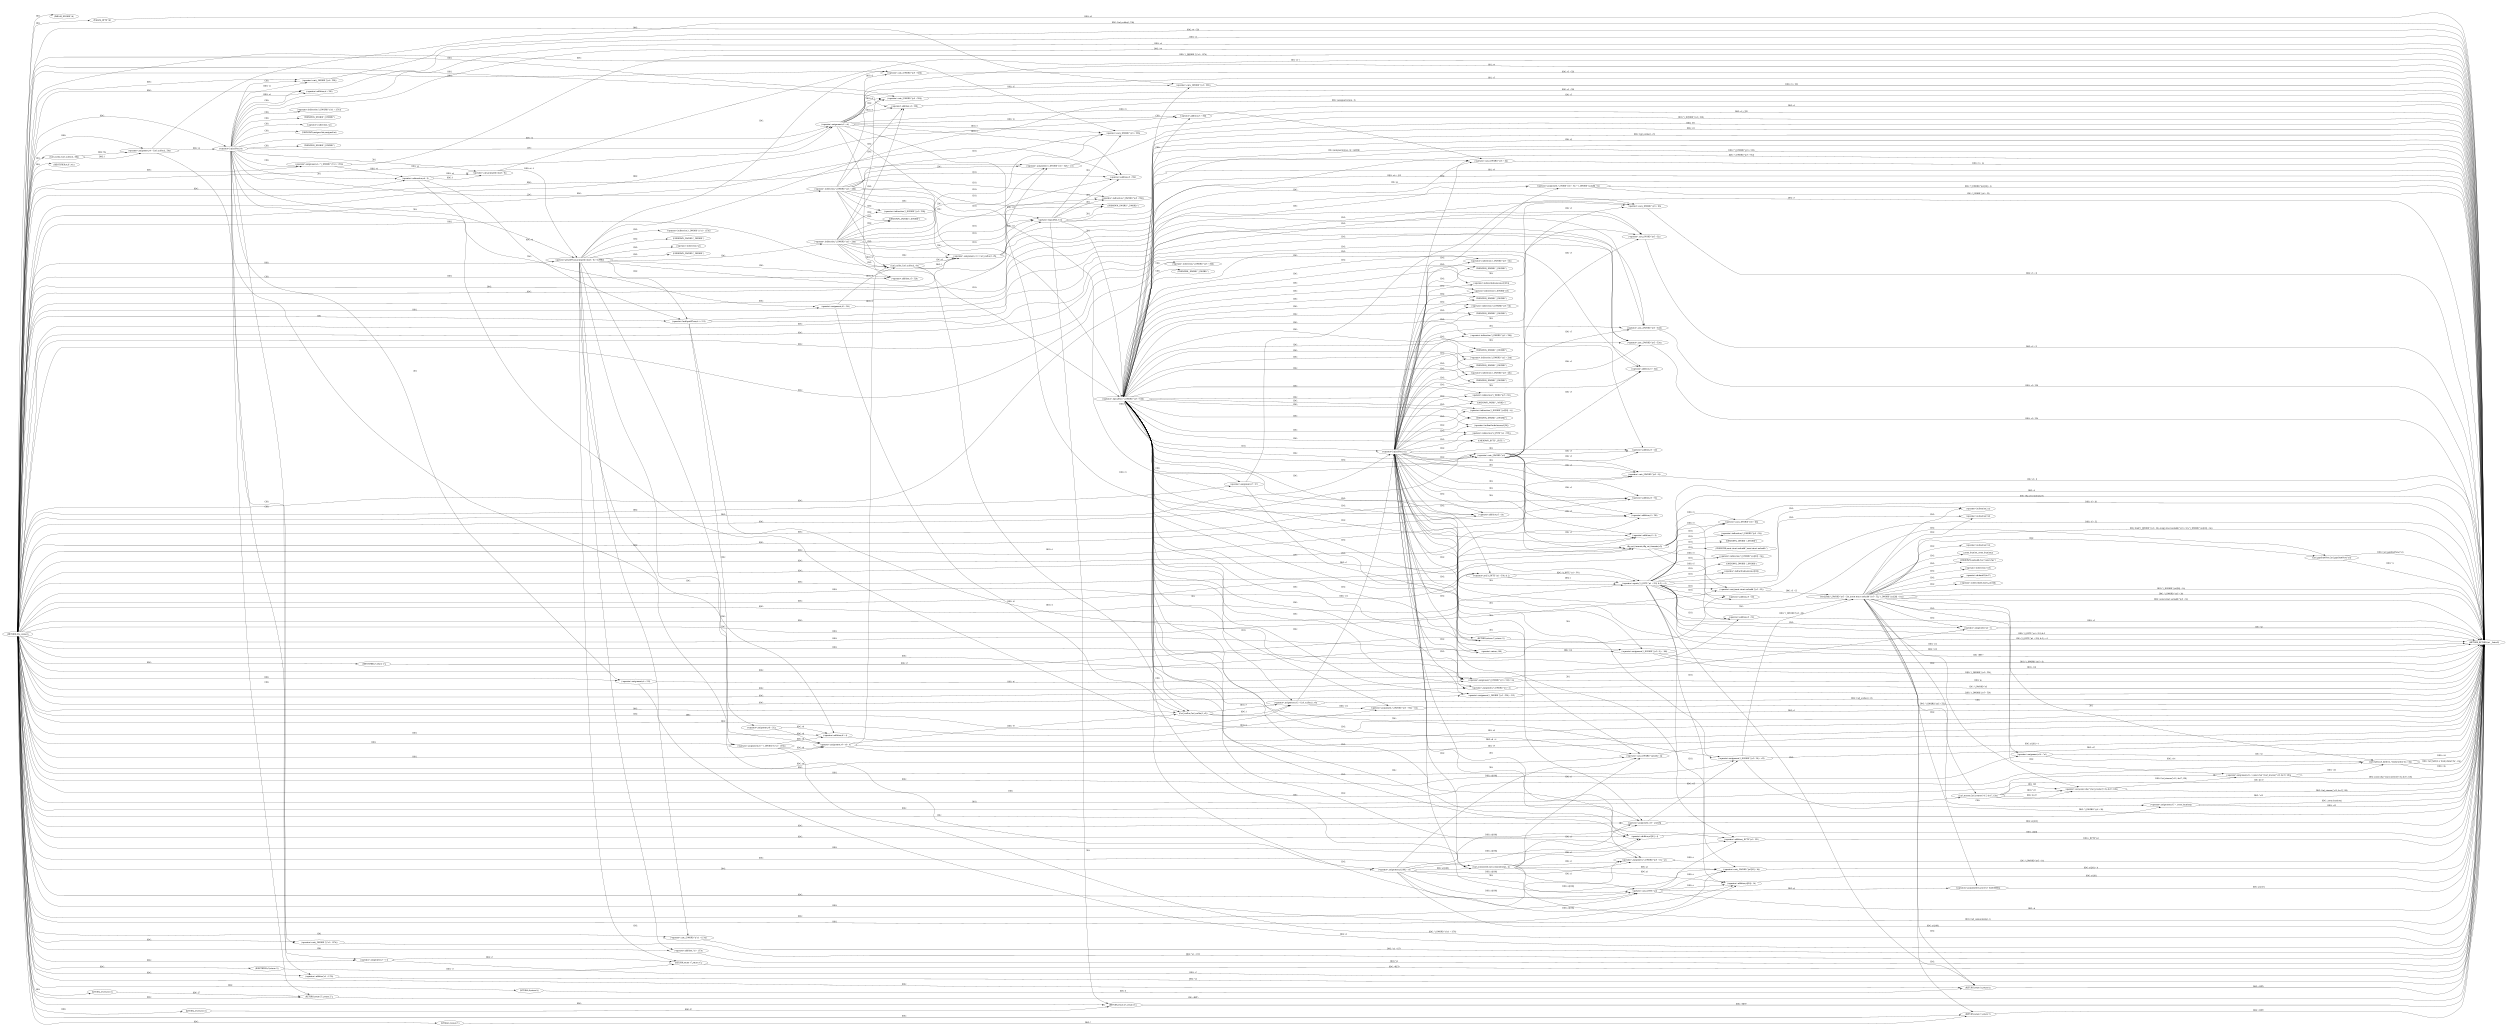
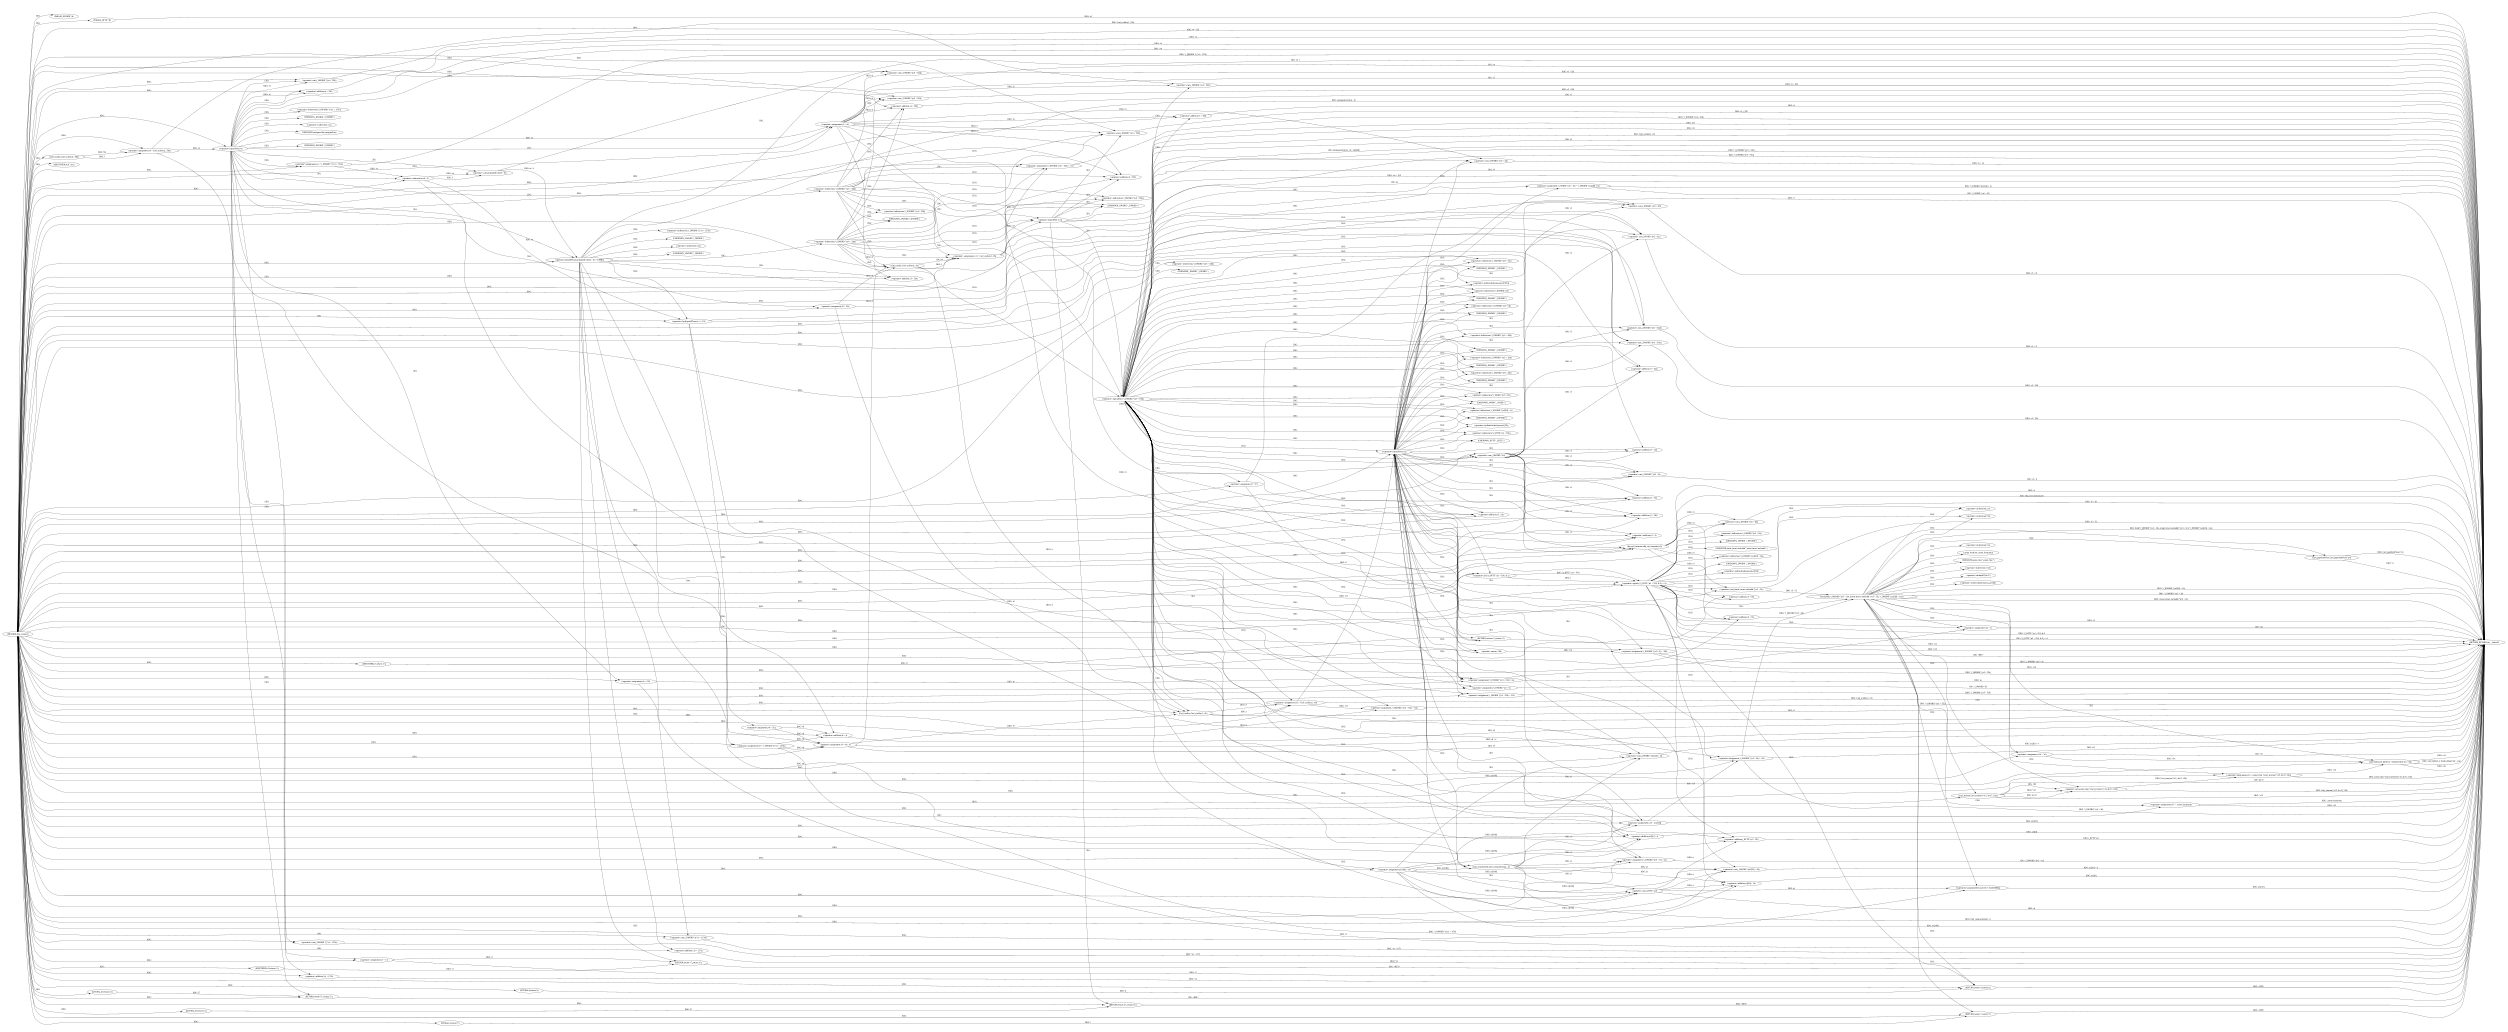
(415, 166) -> (415, 166)
(1978, 560) -> (1978, 560)
none -> (858, 936)
